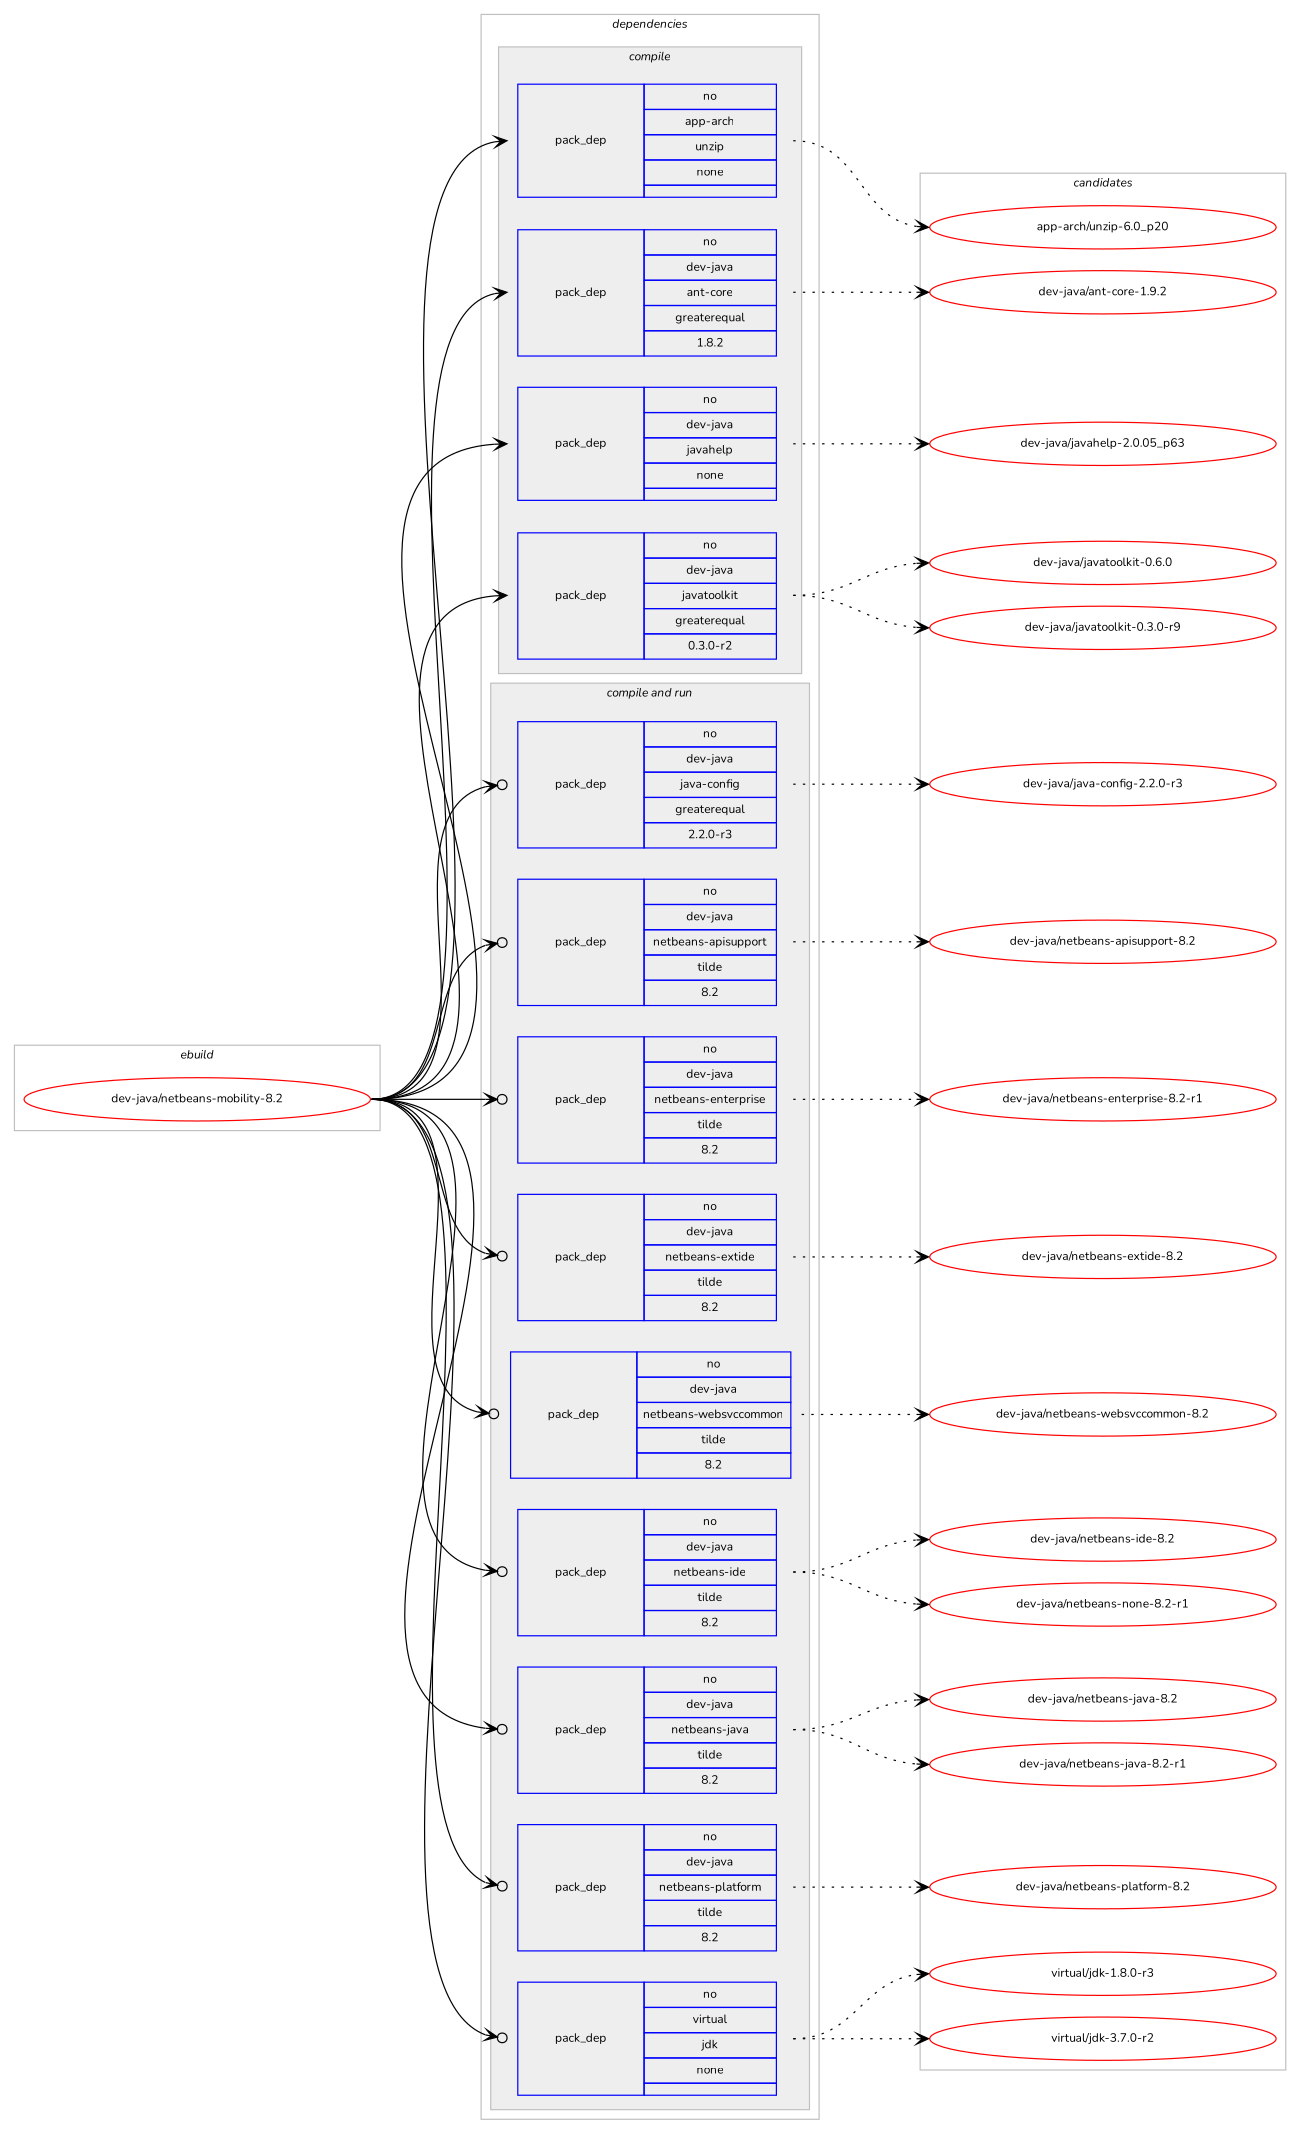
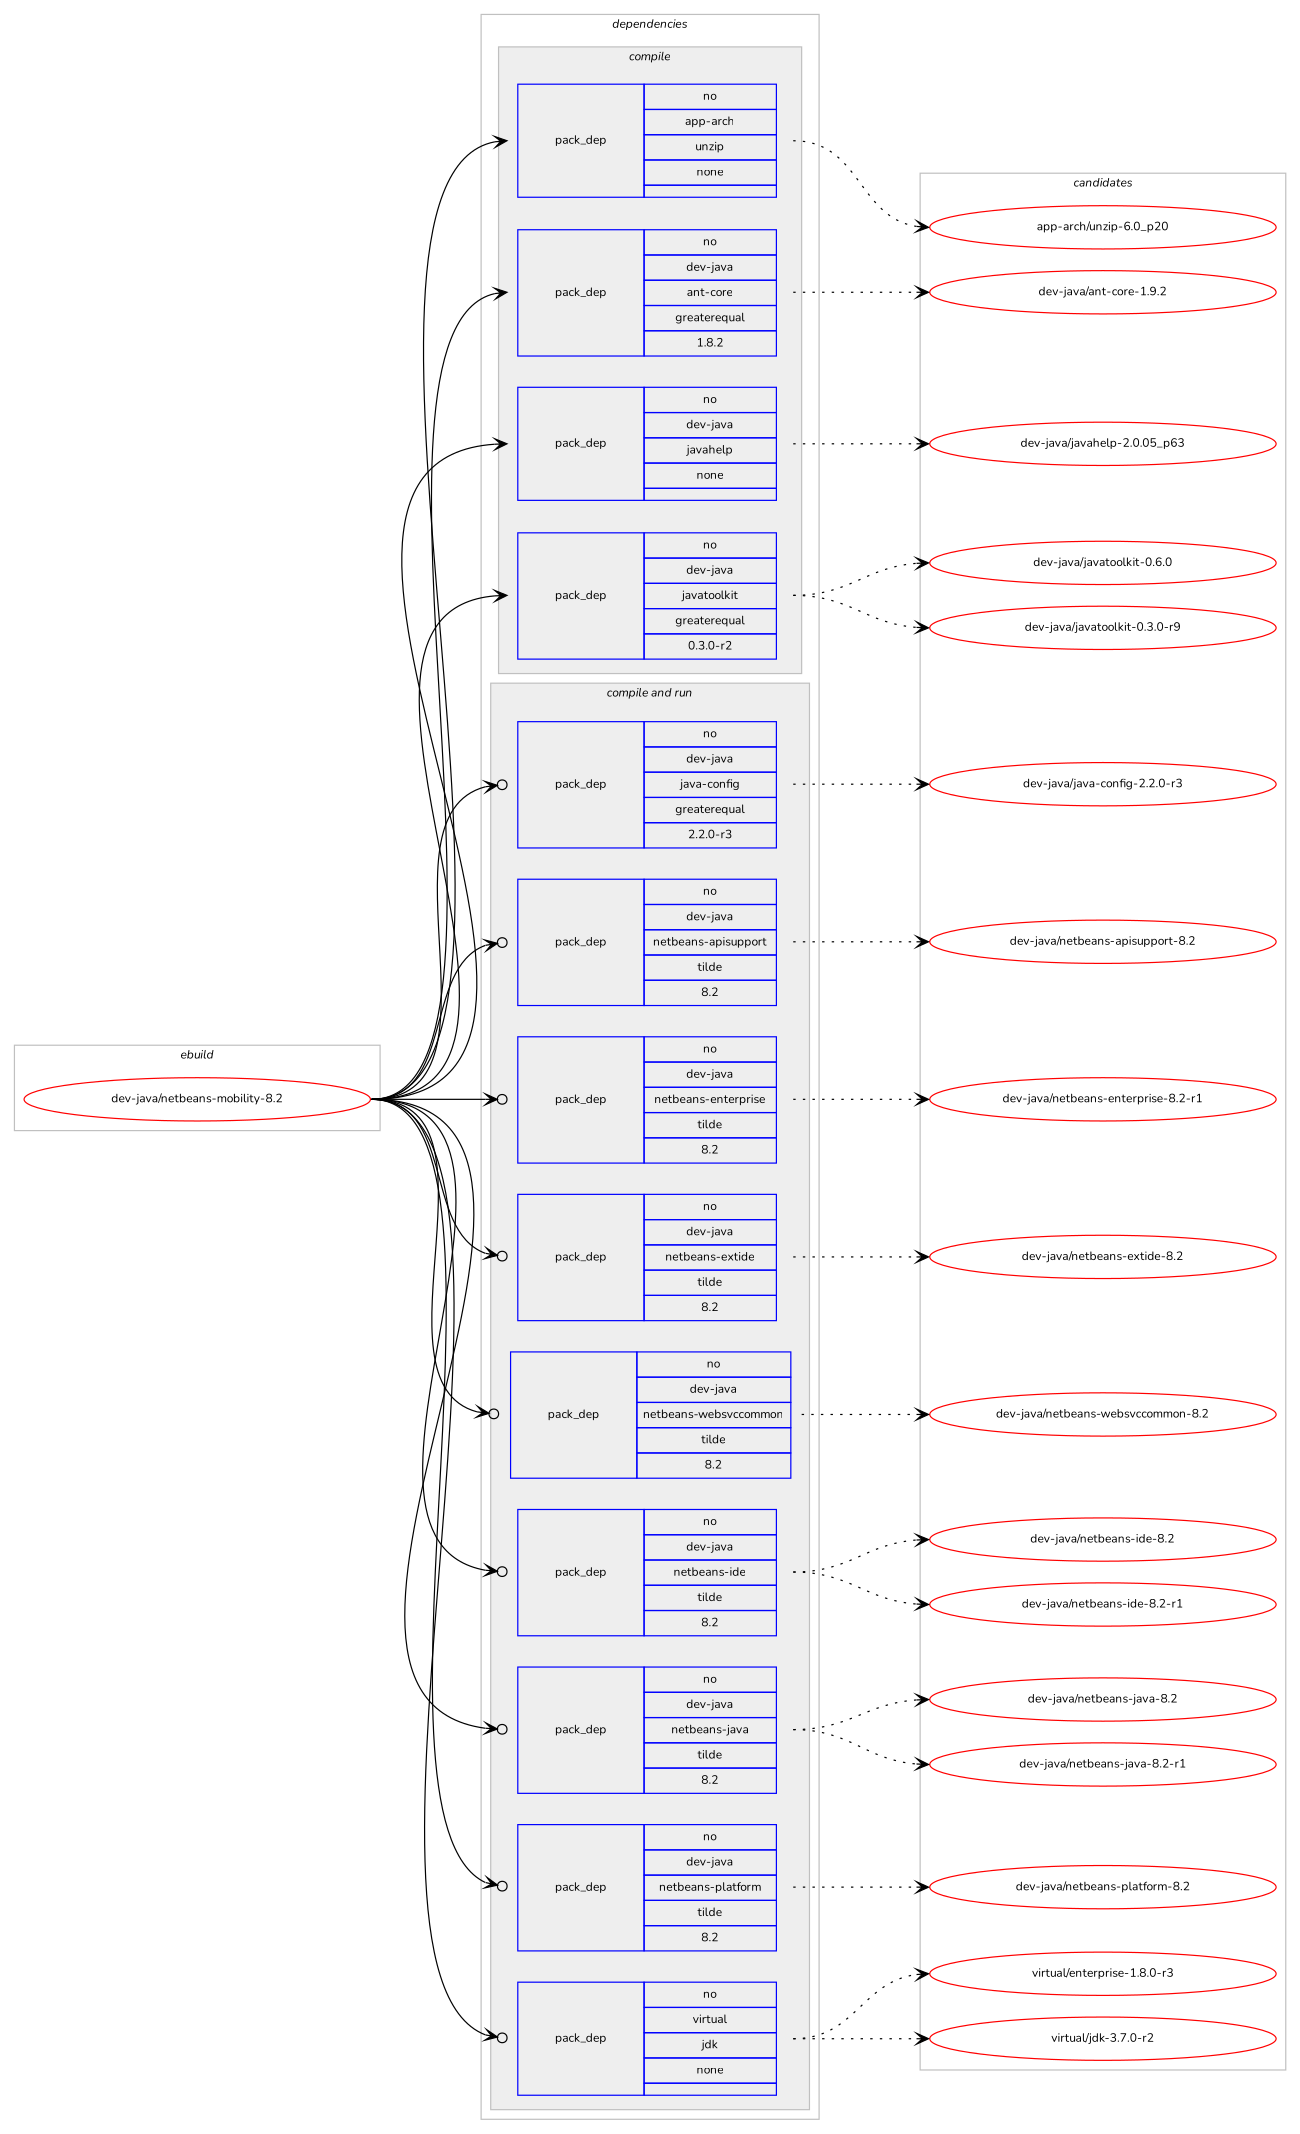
(1103, 1605) -> (1103, 1605)
(1103, 1974) -> (1103, 1974)
